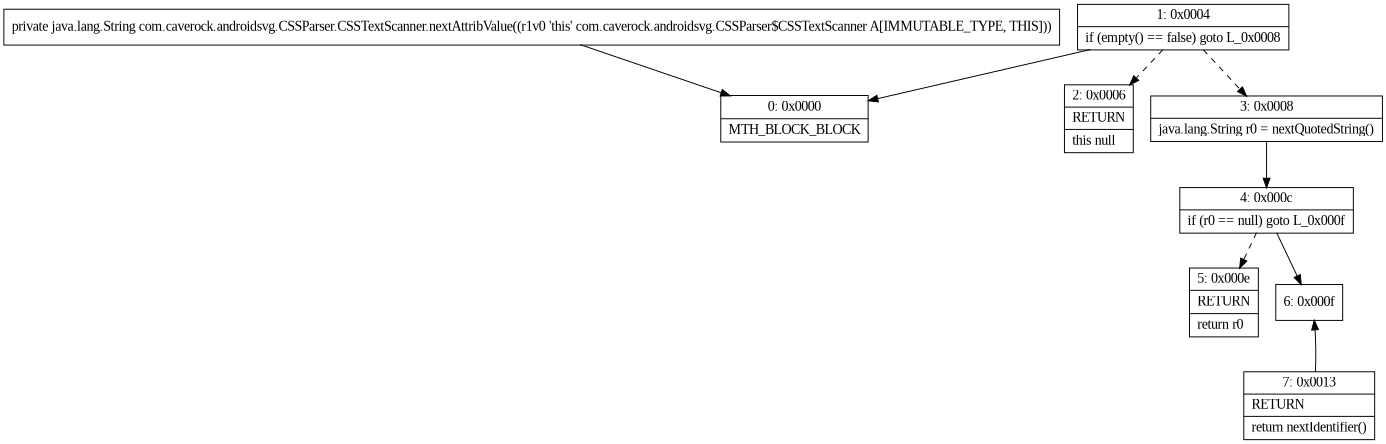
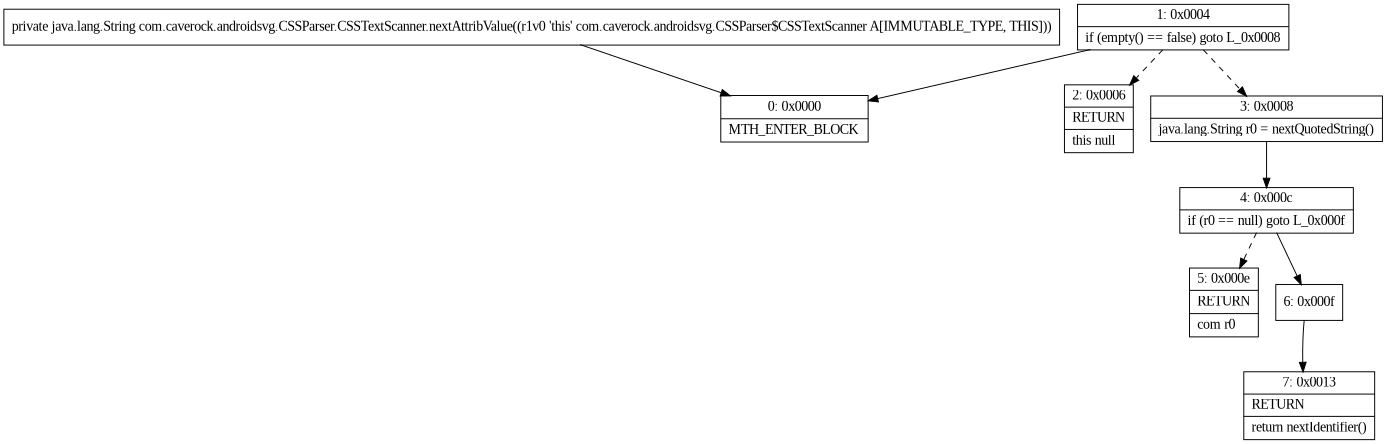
(794, 130) -> (793, 130)
(1221, 325) -> (1217, 325)
(1316, 351) -> (1303, 341)
